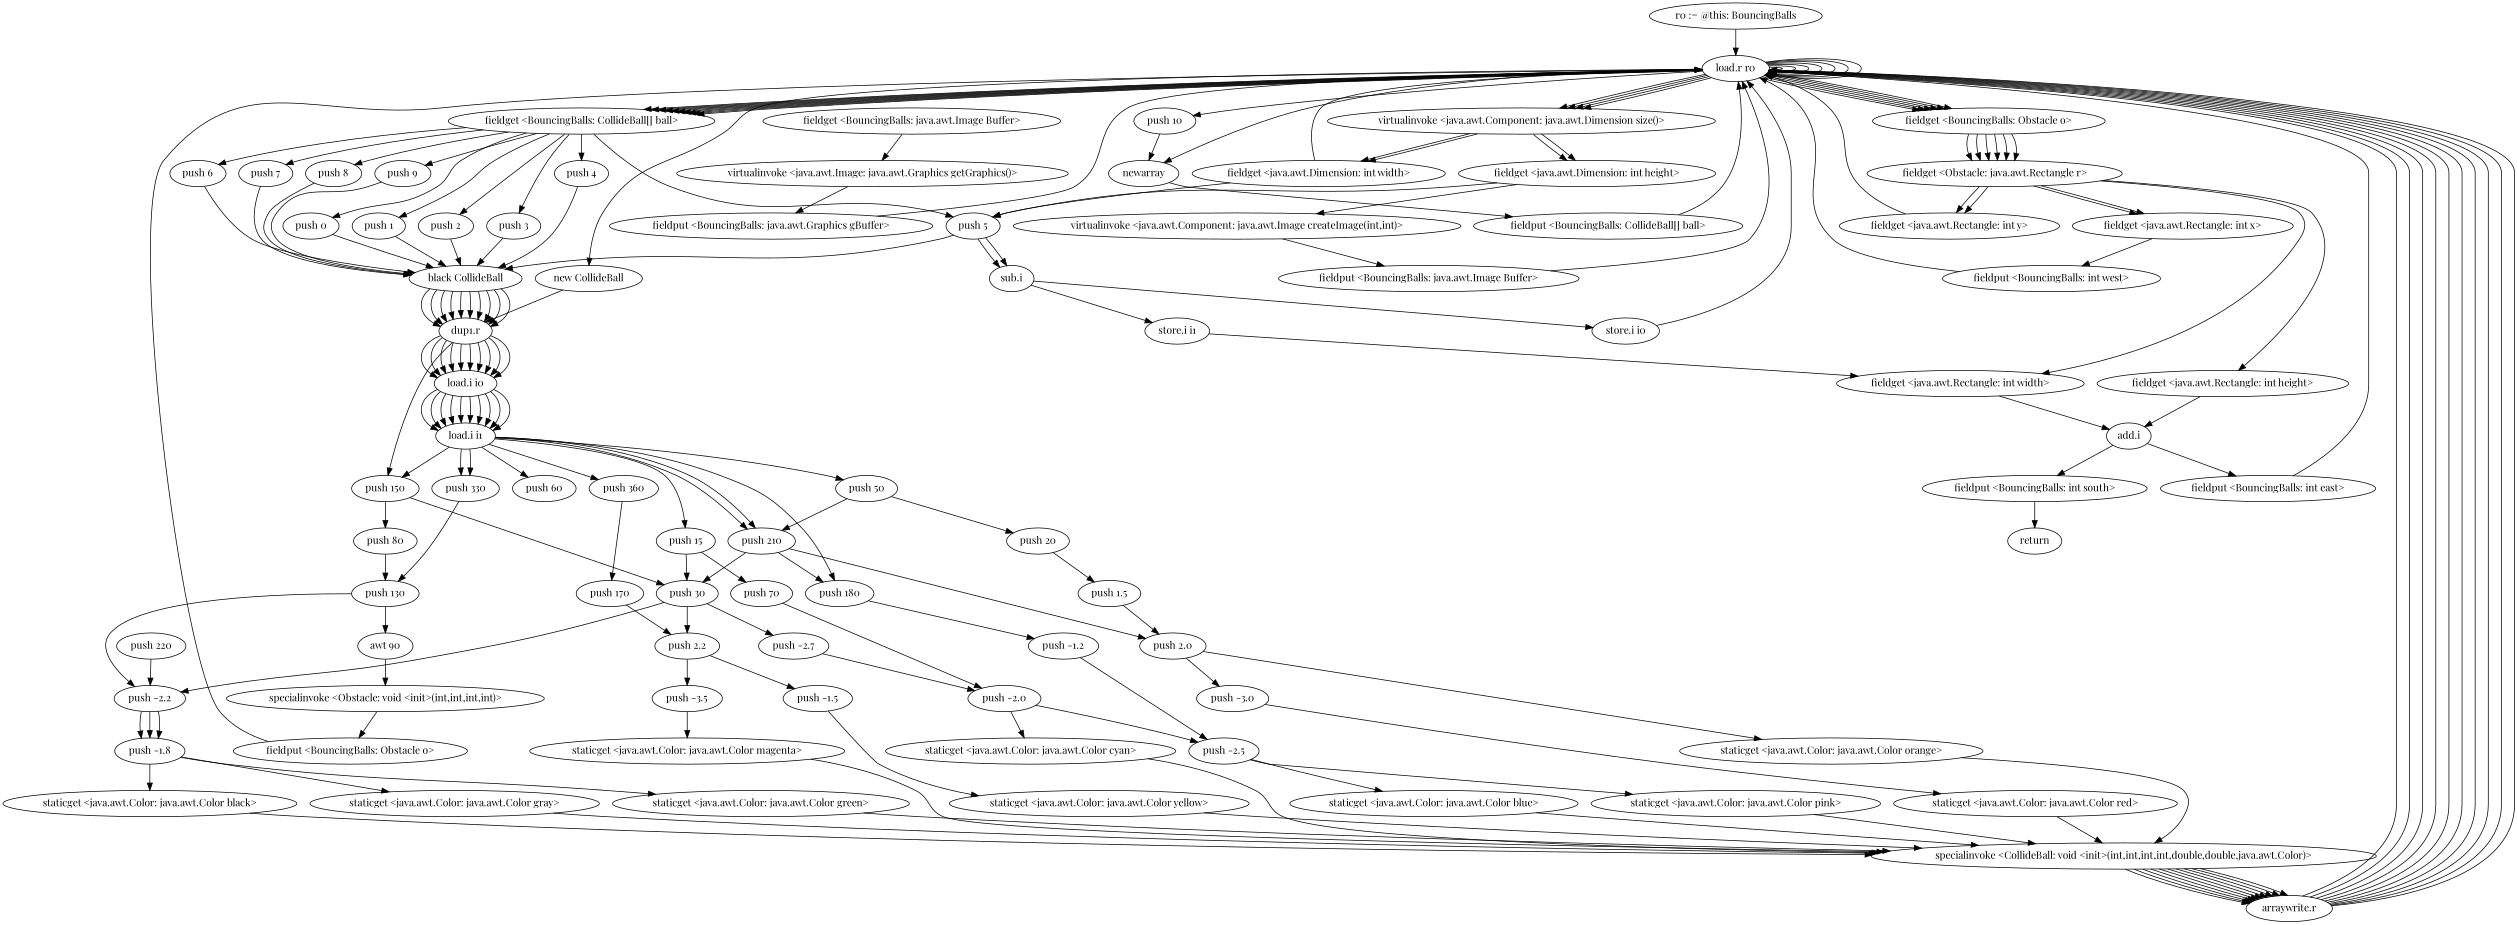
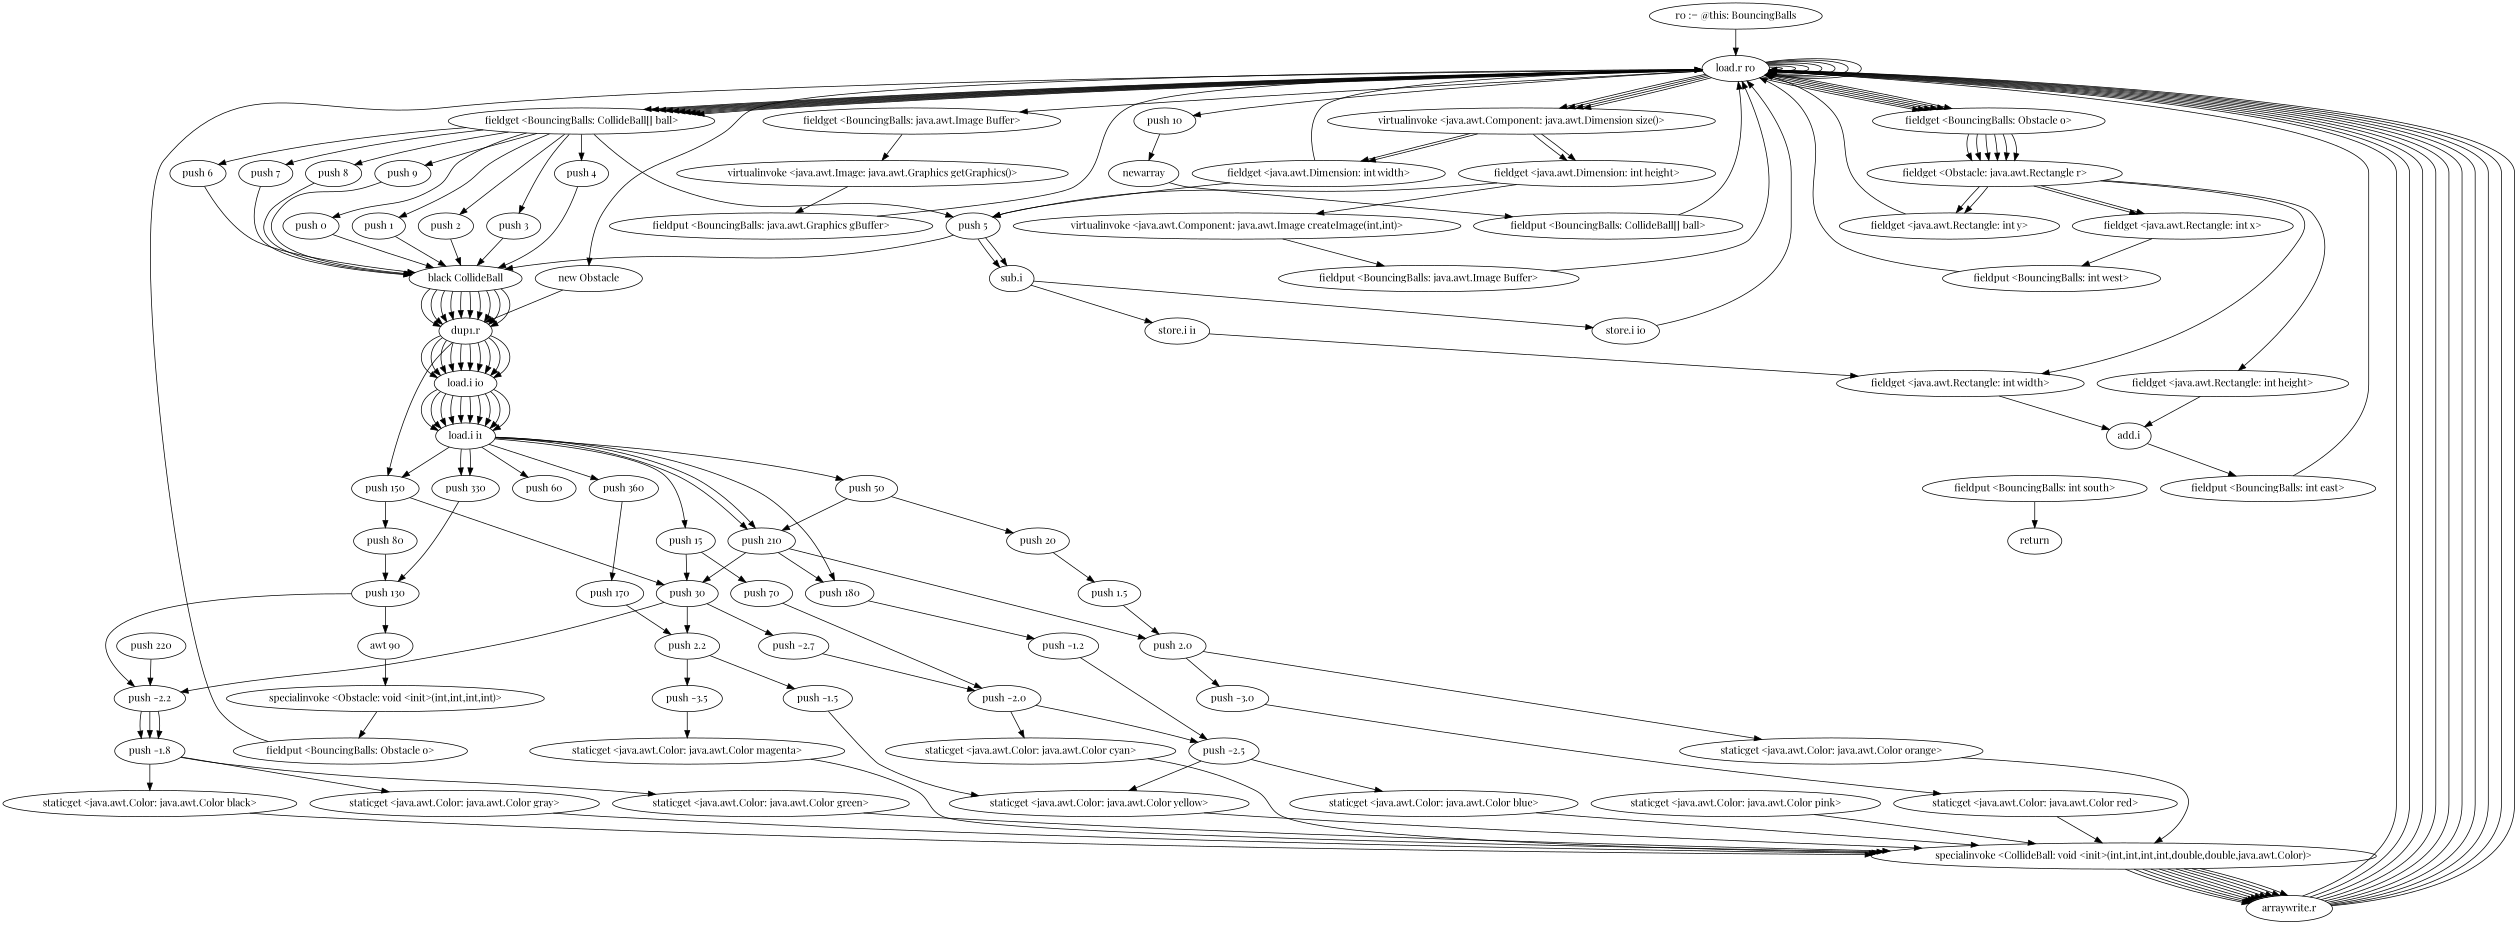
(1311, 108) -> (1348, 91)
(589, 279) -> (589, 279)
(2088, 459) -> none
(1437, 778) -> (1168, 774)
